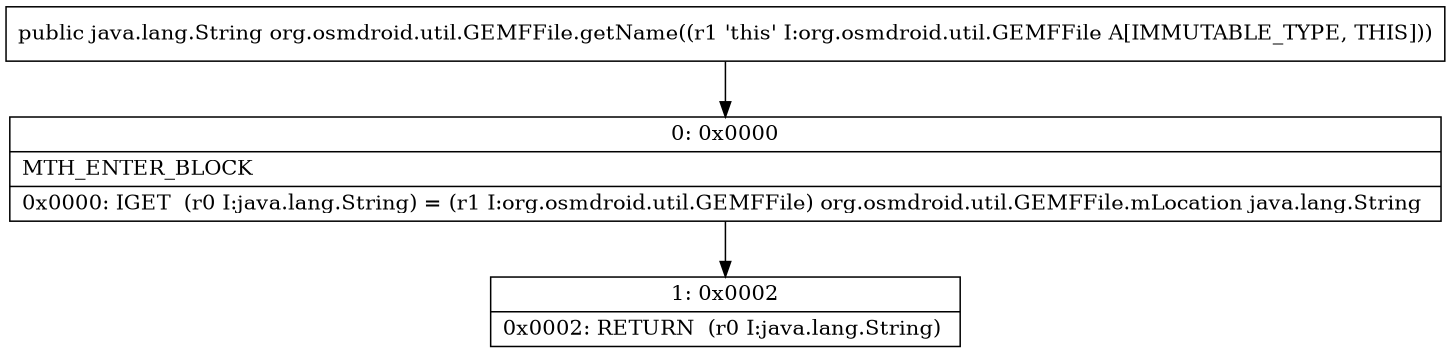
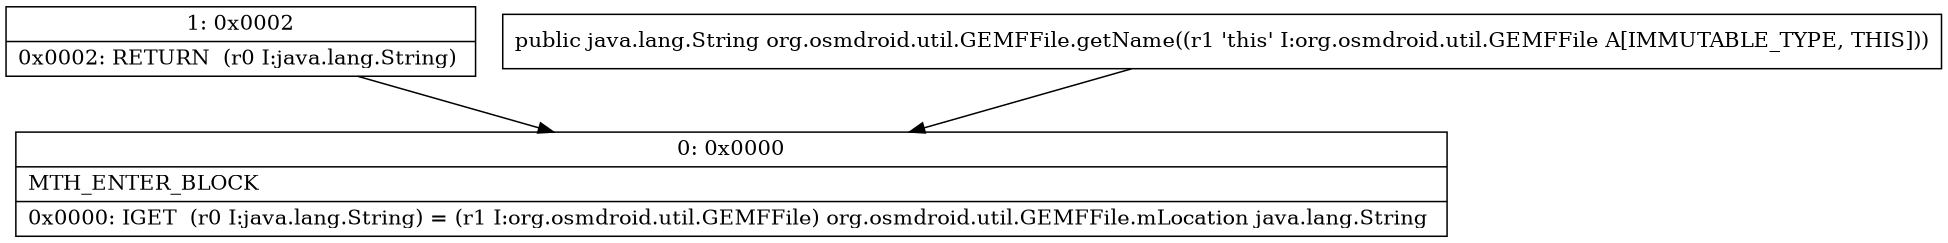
(725, 241) -> (448, 102)
